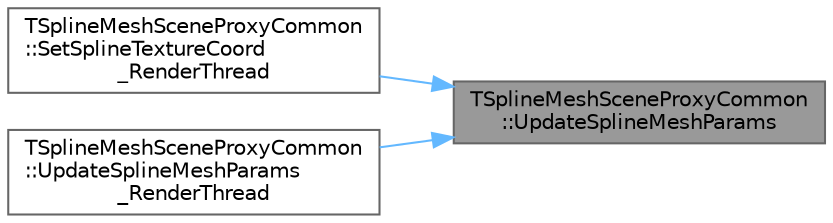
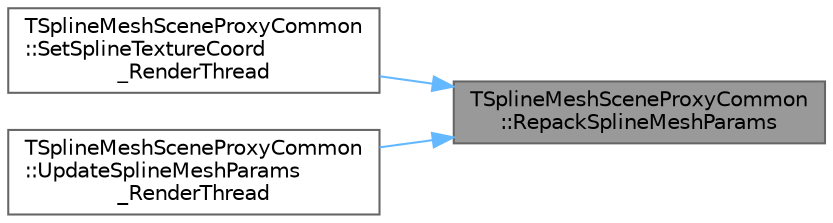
(639, 112) -> (639, 112)
